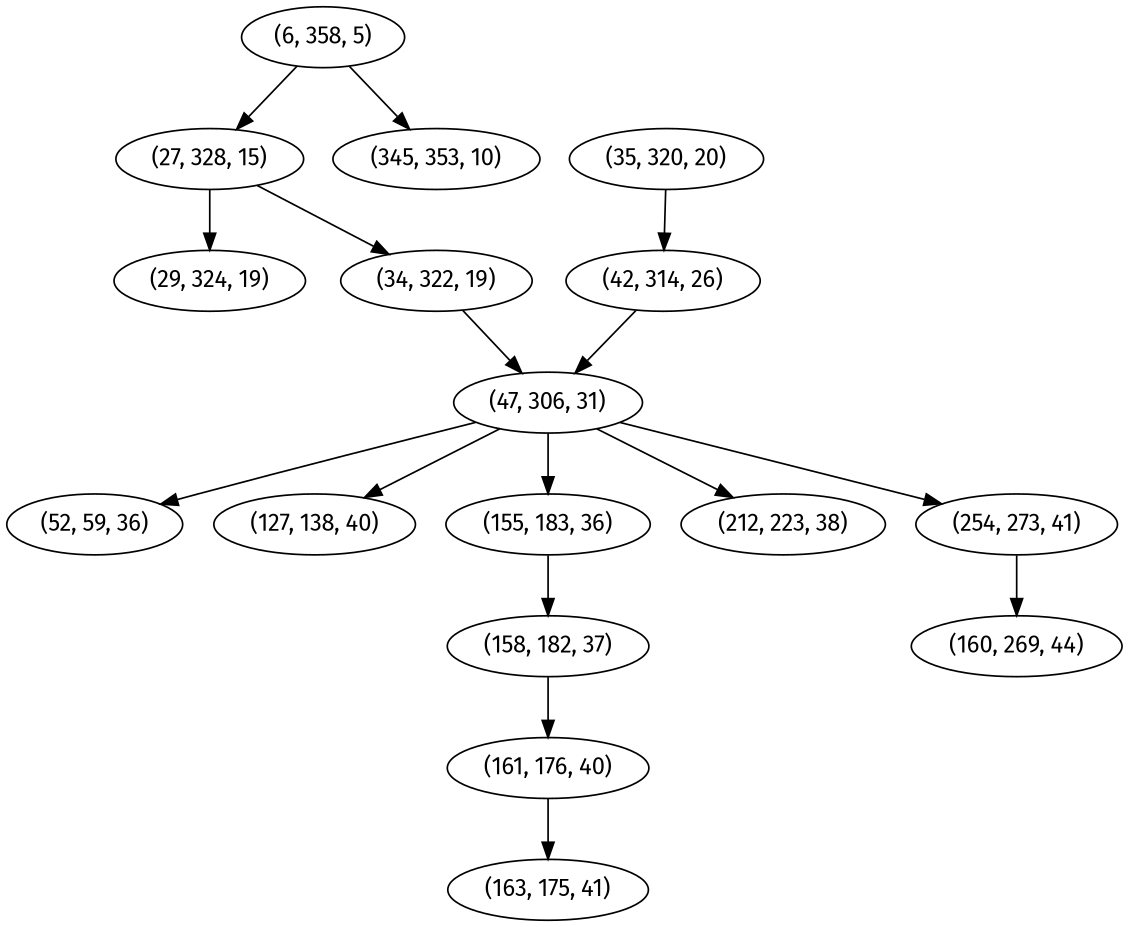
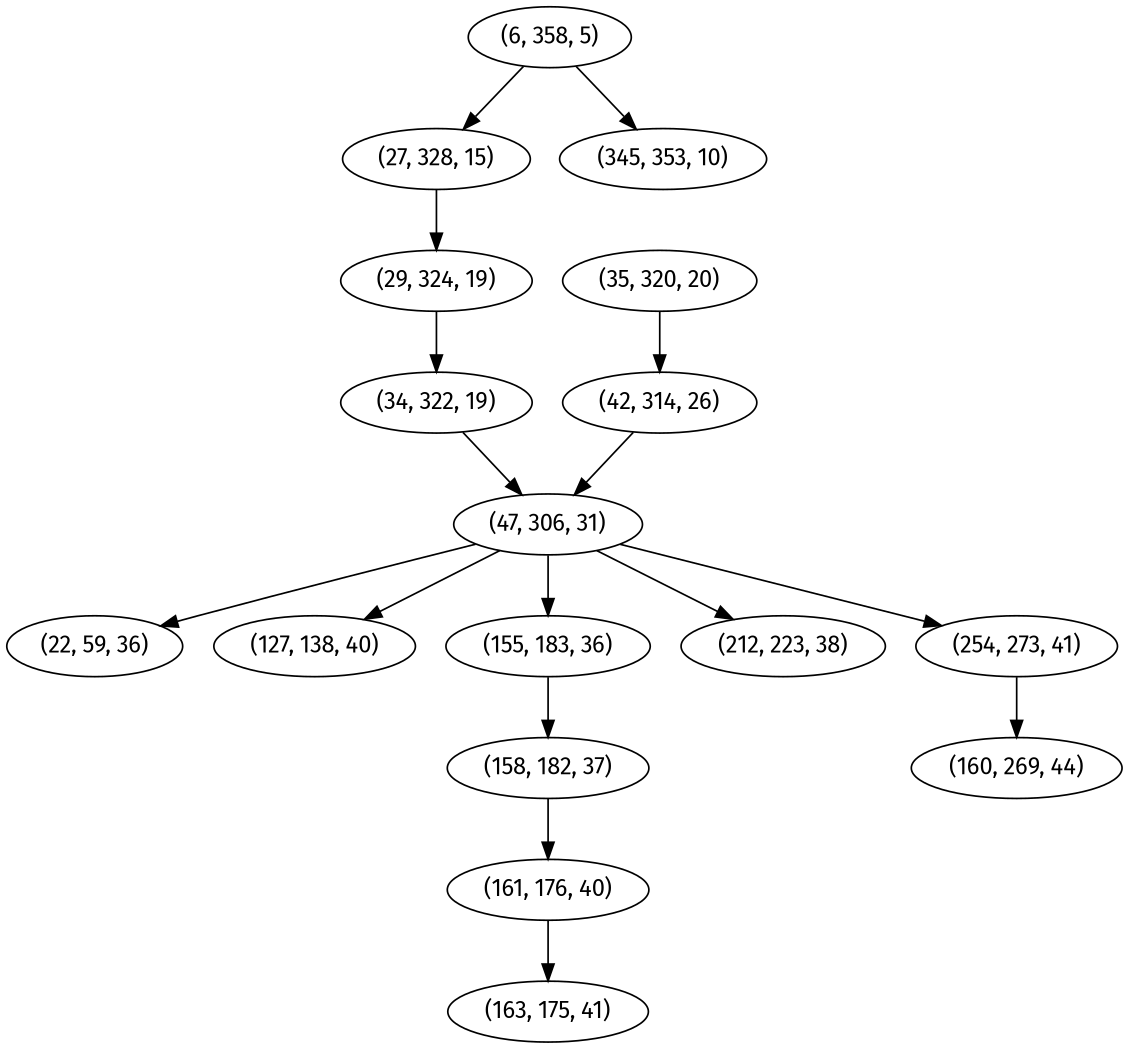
(316, 216) -> (436, 333)
(95, 524) -> (95, 646)
